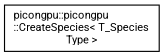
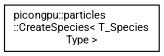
(82, 28) -> (82, 28)
